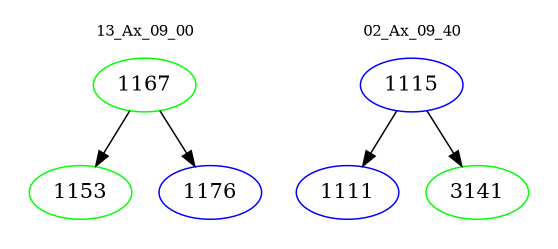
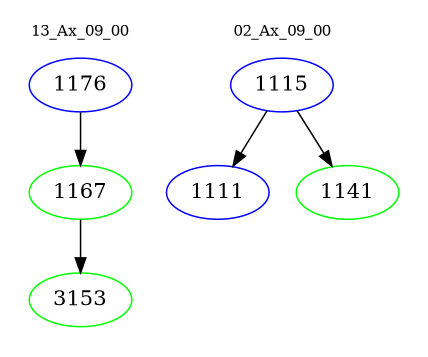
(412, 32) -> (283, 32)
(173, 132) -> (81, 131)
(81, 192) -> (81, 300)
(477, 192) -> (348, 192)
